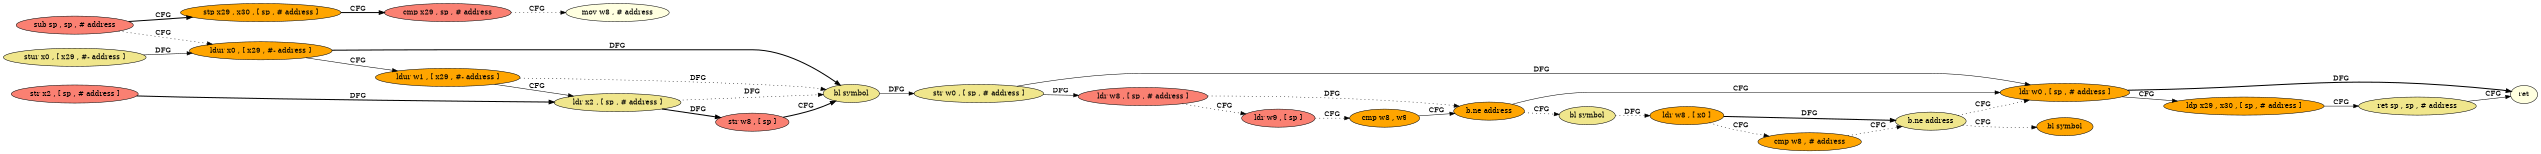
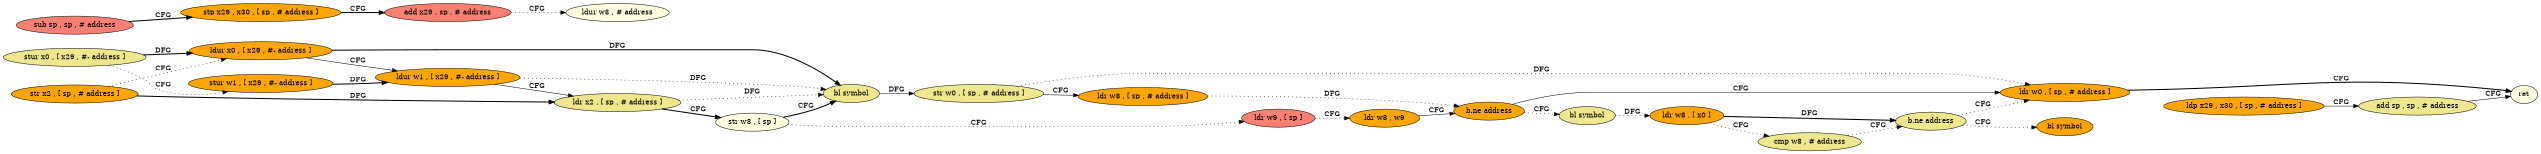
(448, 13) -> (448, 13)
(618, 13) -> (618, 13)
(163, 37) -> (165, 73)
(165, 54) -> (165, 54)
(1521, 73) -> (1521, 73)
(2341, 79) -> (2341, 79)
none -> (261, 83)
(1061, 91) -> (1061, 91)
(75, 94) -> (75, 94)
(1143, 97) -> (1143, 97)
(2147, 99) -> none
(2417, 106) -> (2417, 106)
(698, 109) -> (698, 109)
(1211, 109) -> (1013, 127)
(1385, 118) -> (1385, 118)
(752, 122) -> (752, 122)
(1810, 142) -> (1810, 142)
